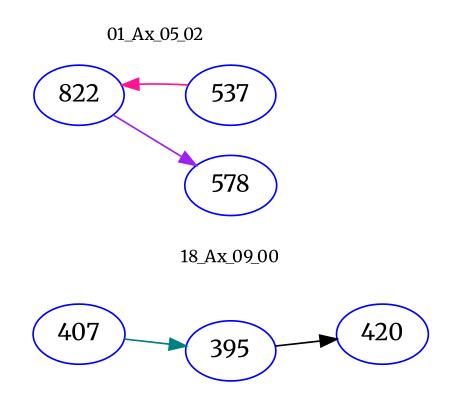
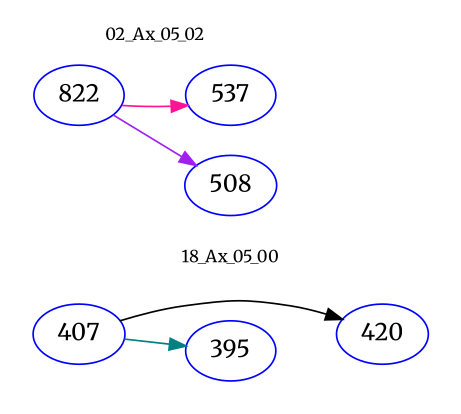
(155, 36) -> (155, 36)
(164, 84) -> (146, 106)
(231, 185) -> (231, 185)
(231, 258) -> (231, 258)
(298, 344) -> (223, 301)
